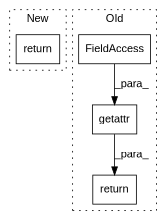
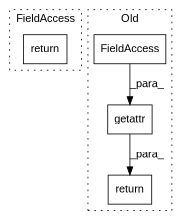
(38, 19) -> (46, 19)
